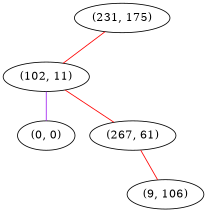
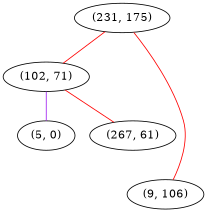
(46, 77) -> (46, 77)
(46, 136) -> (46, 136)
(149, 165) -> (177, 102)
